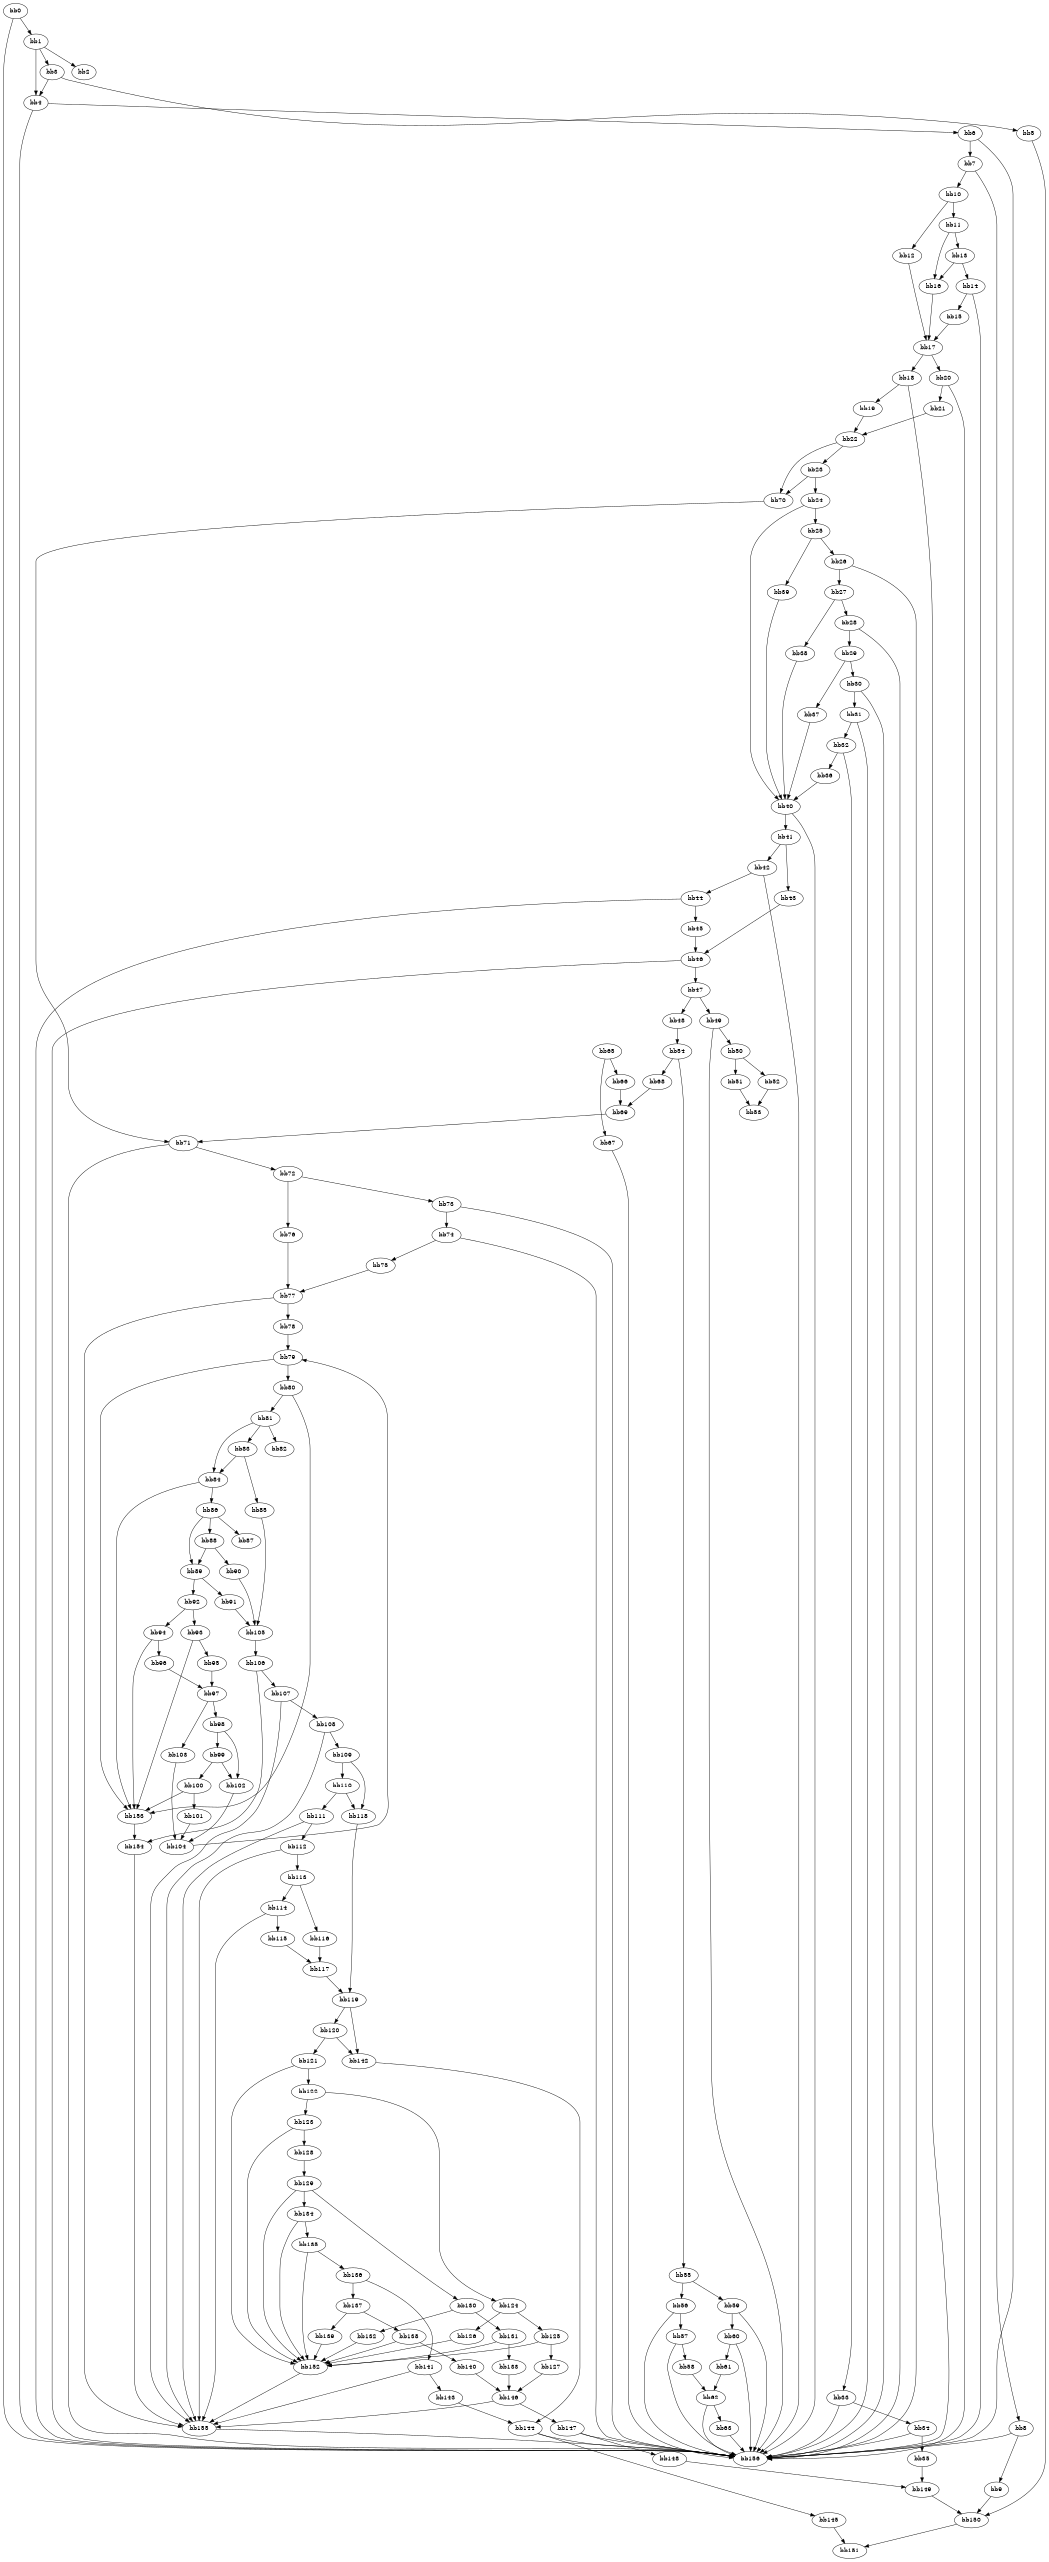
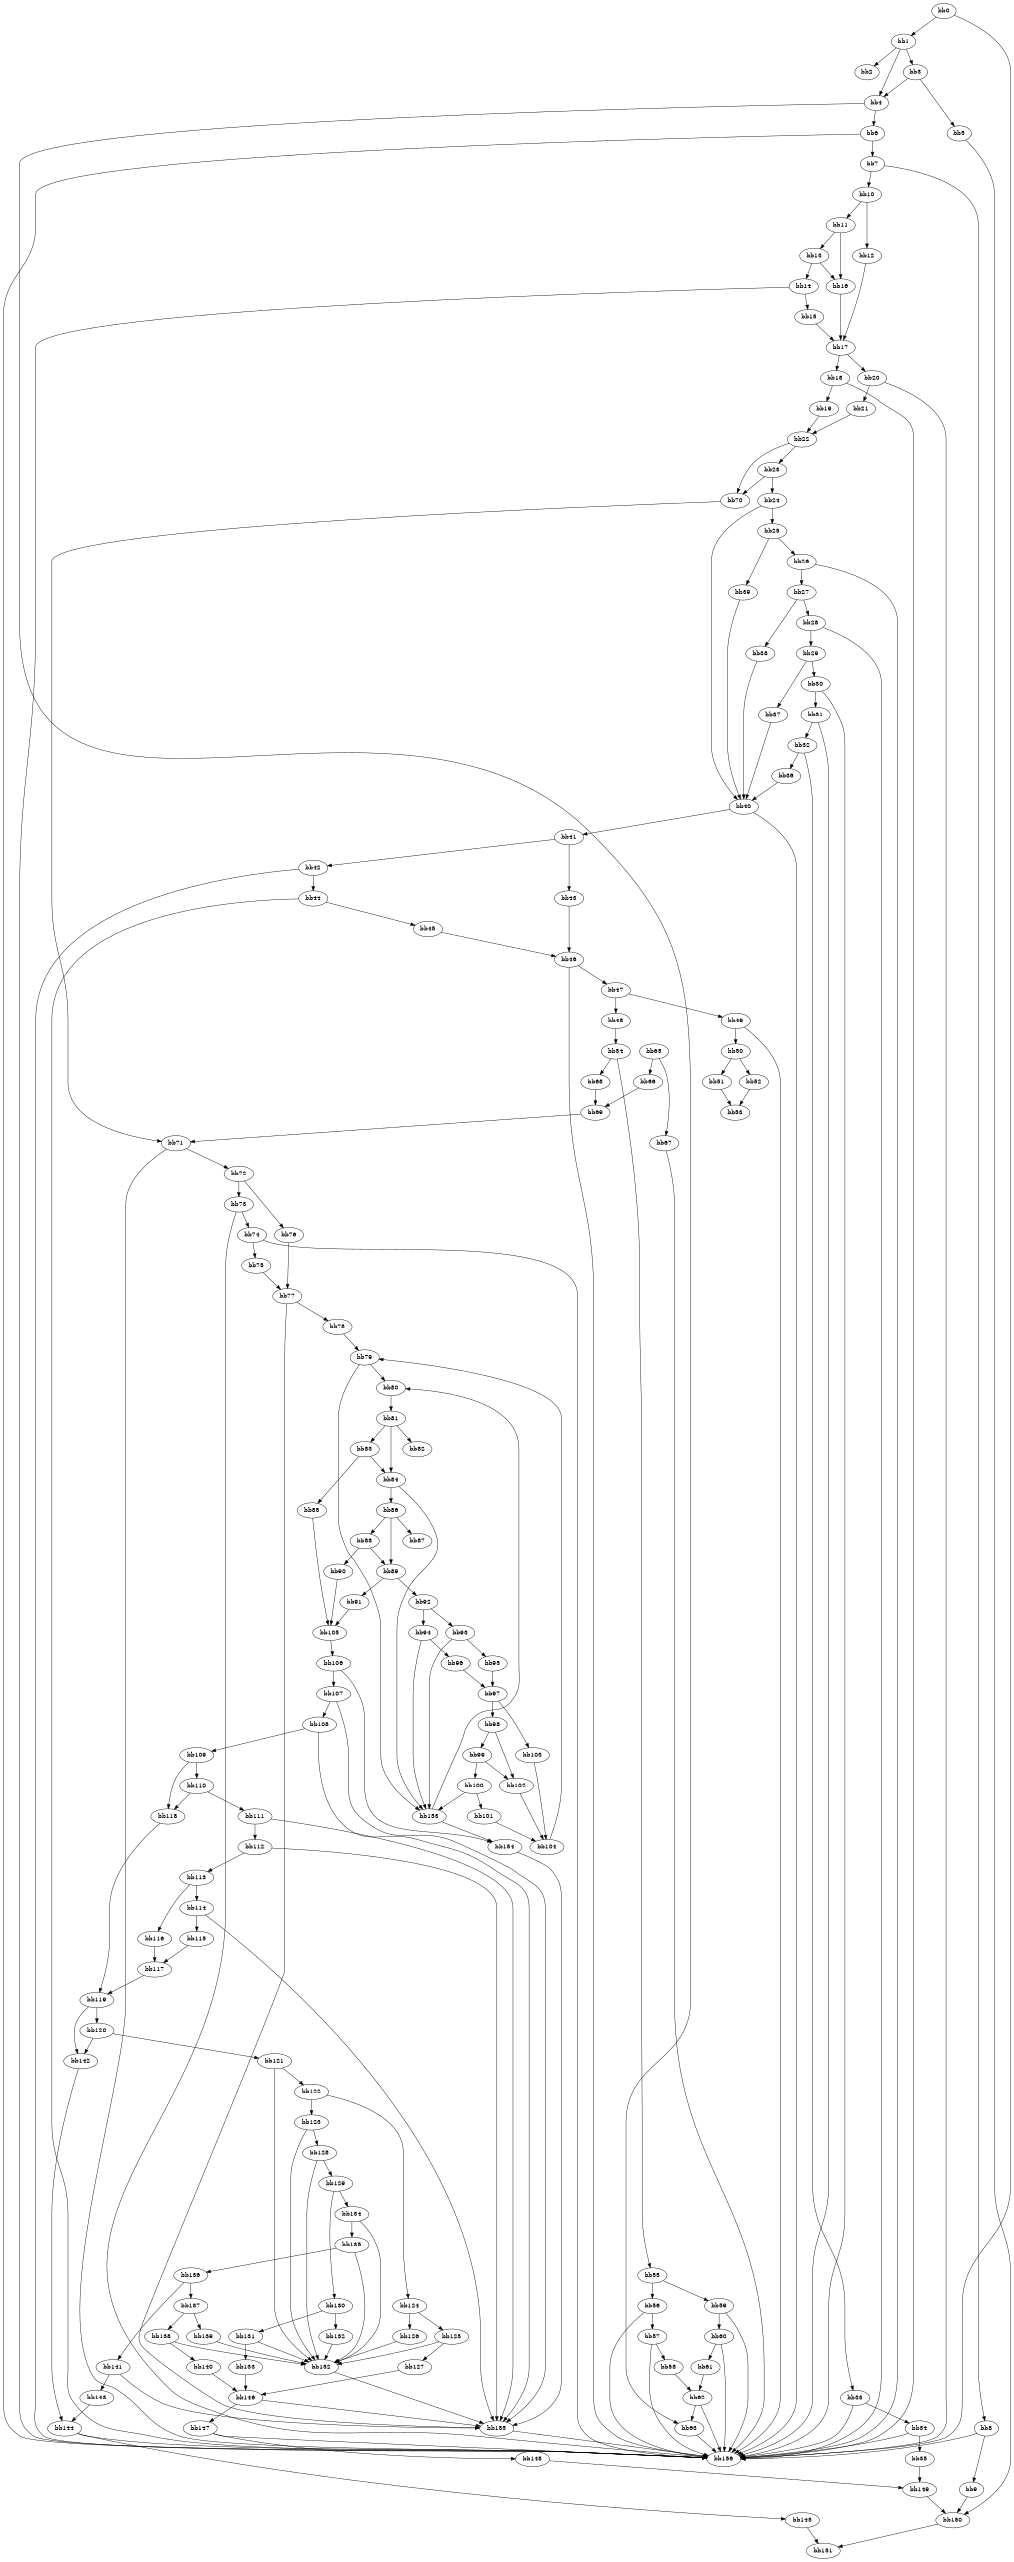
(20, 1622) -> (449, 764)
(310, 1652) -> (519, 1579)
(264, 2275) -> (307, 2258)
